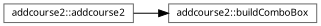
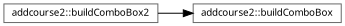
(69, 13) -> (81, 13)
